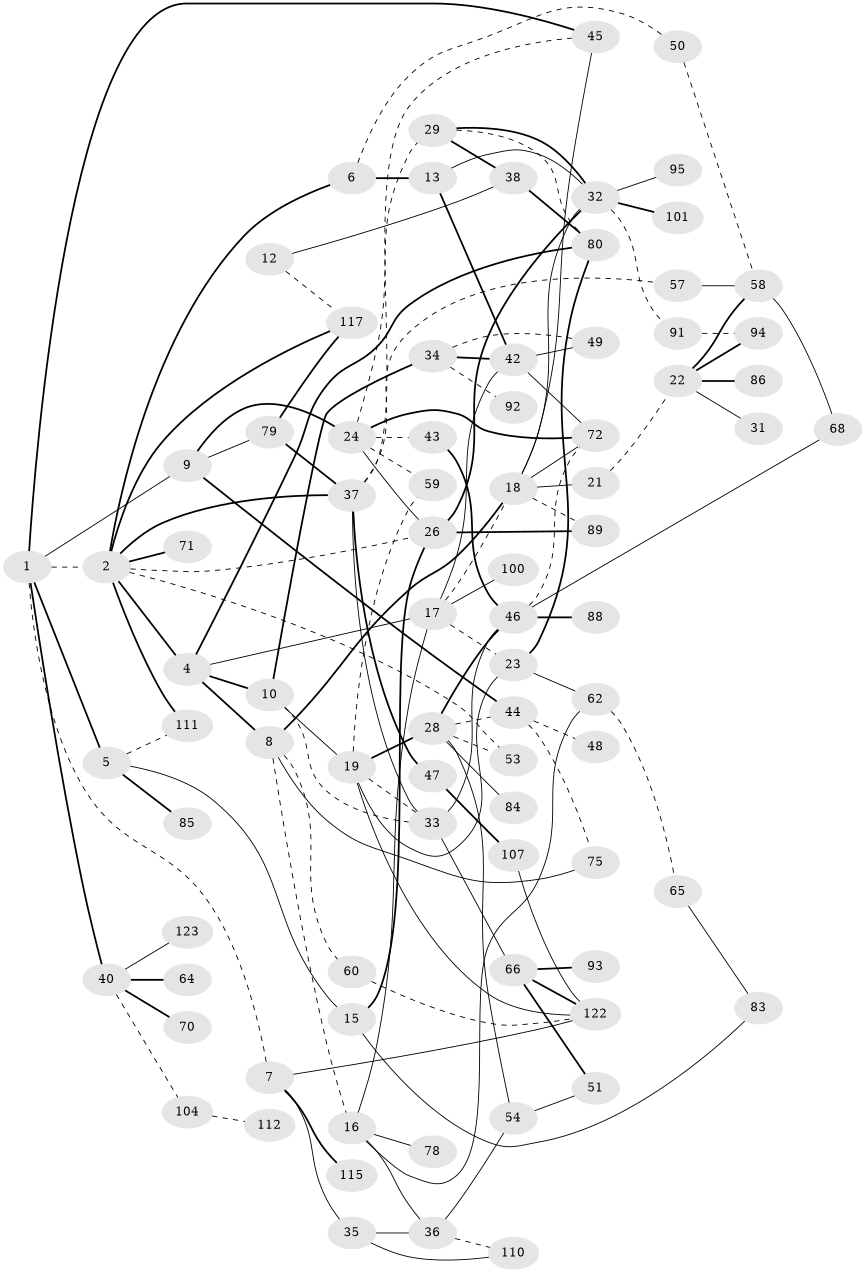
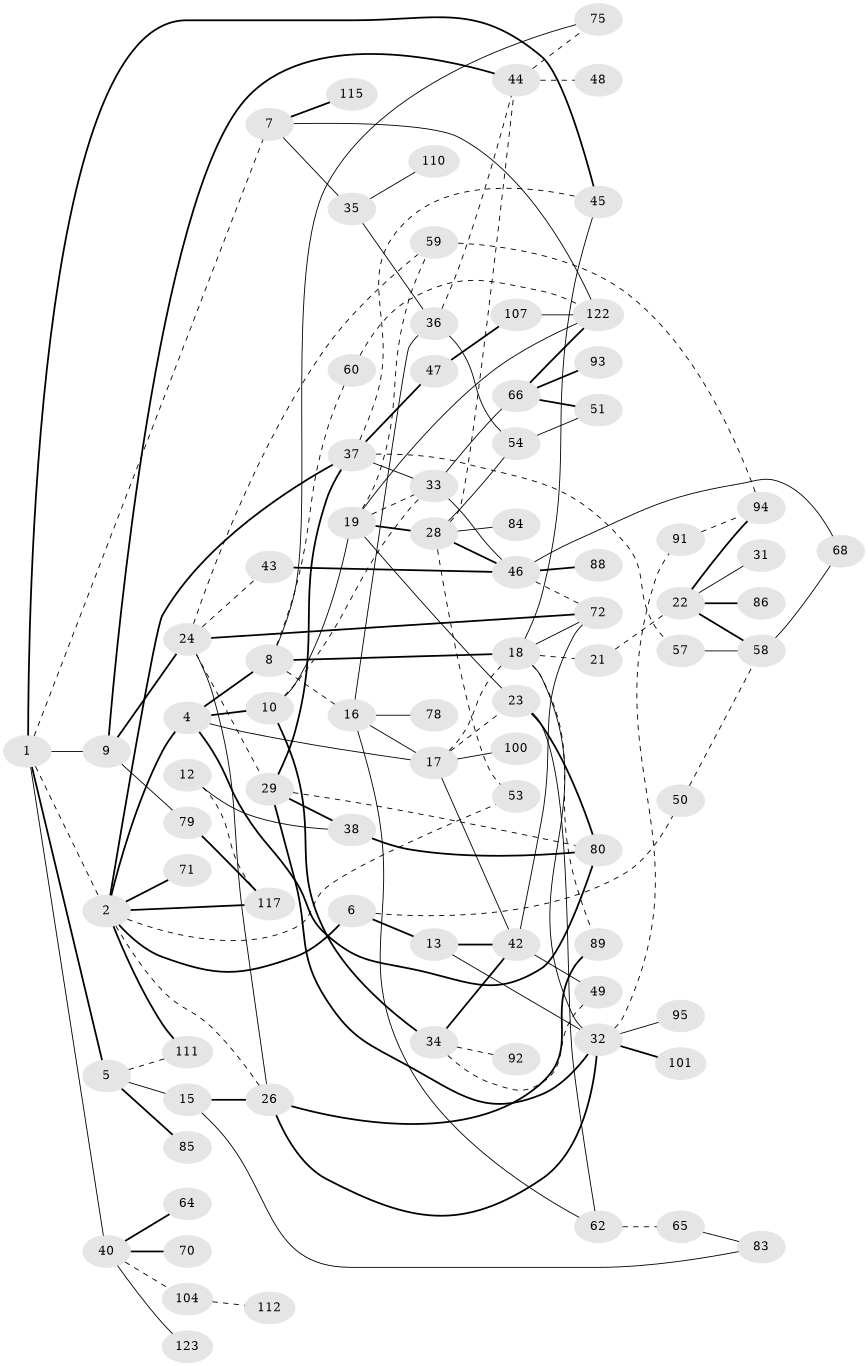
none -> (650, 314)
(308, 462) -> (309, 622)
(554, 486) -> (557, 657)
(62, 774) -> (67, 1001)
(473, 1243) -> (480, 203)
